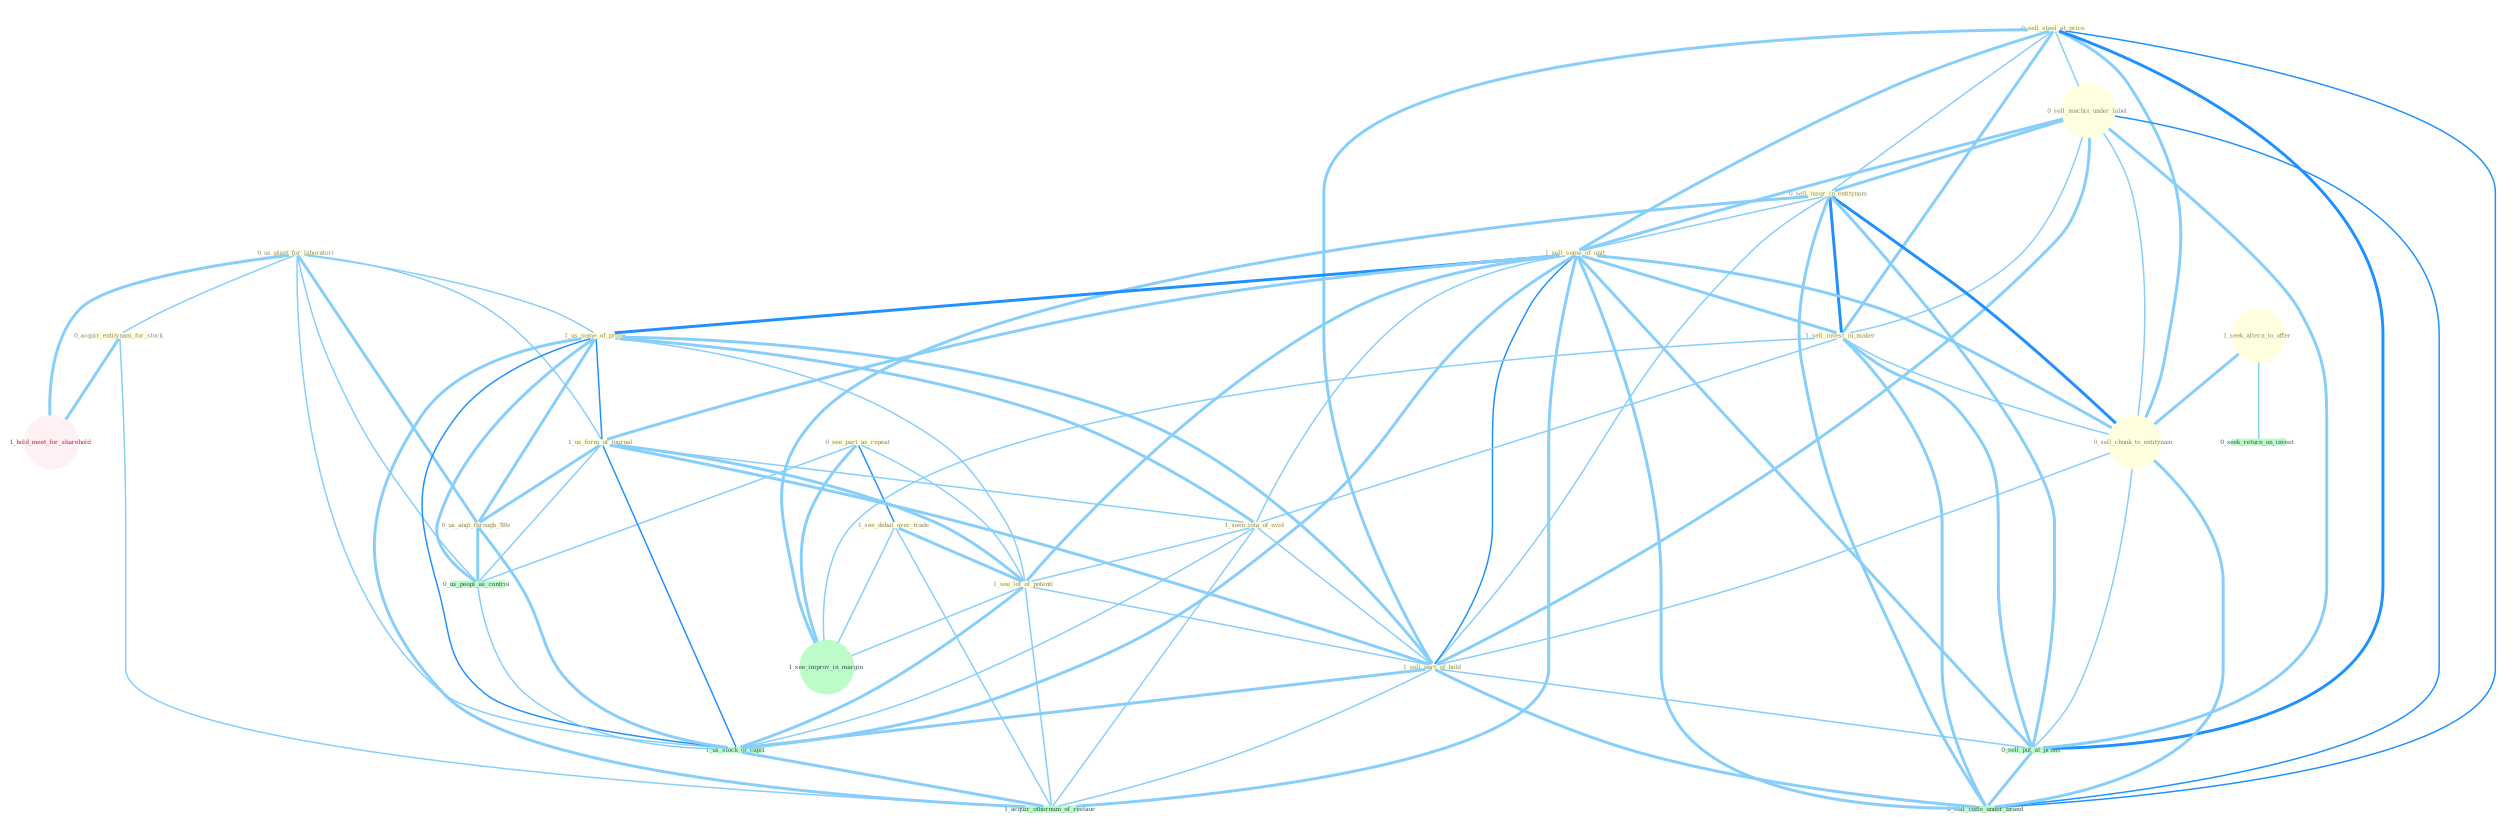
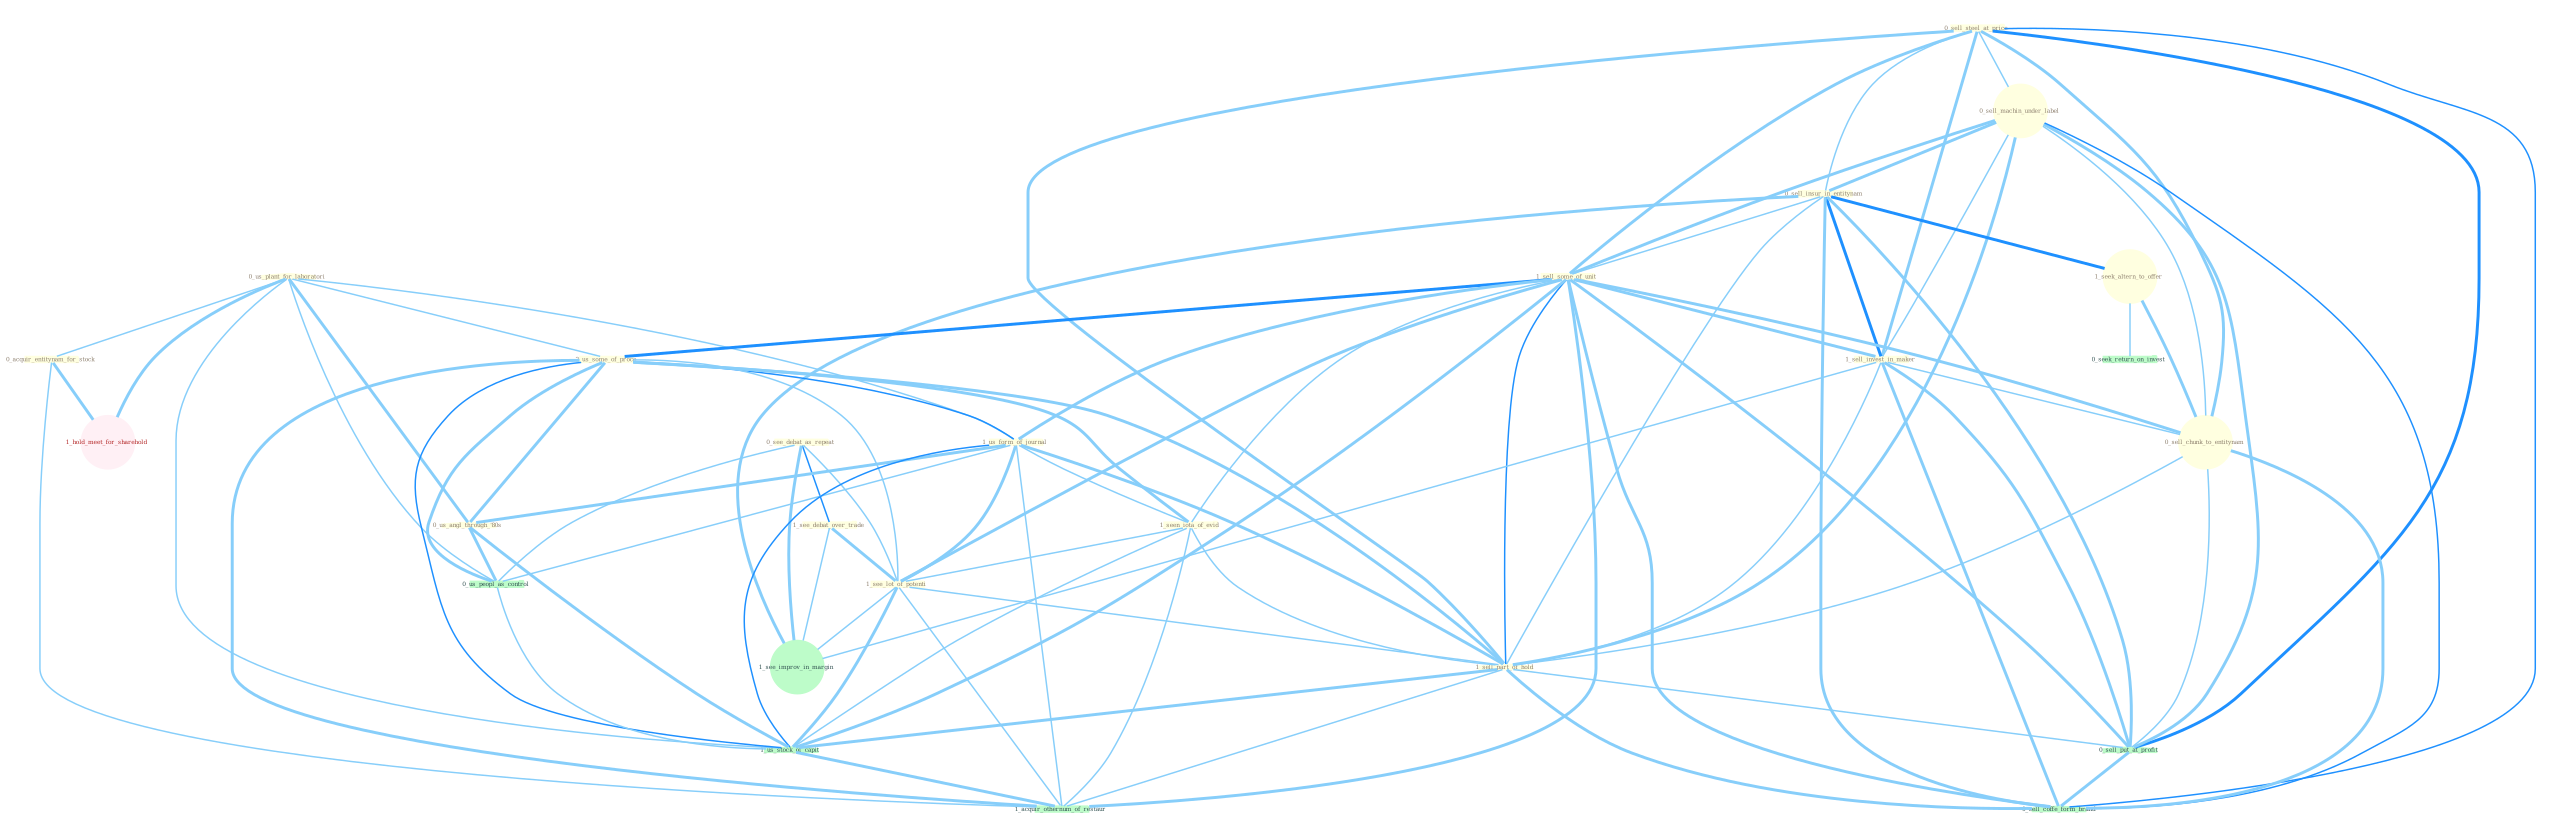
(1993, 315) -> (1968, 233)
(596, 336) -> (606, 359)
(1563, 426) -> (1745, 573)
(858, 442) -> (802, 442)
(969, 660) -> (1039, 626)
(1987, 809) -> (2059, 809)
